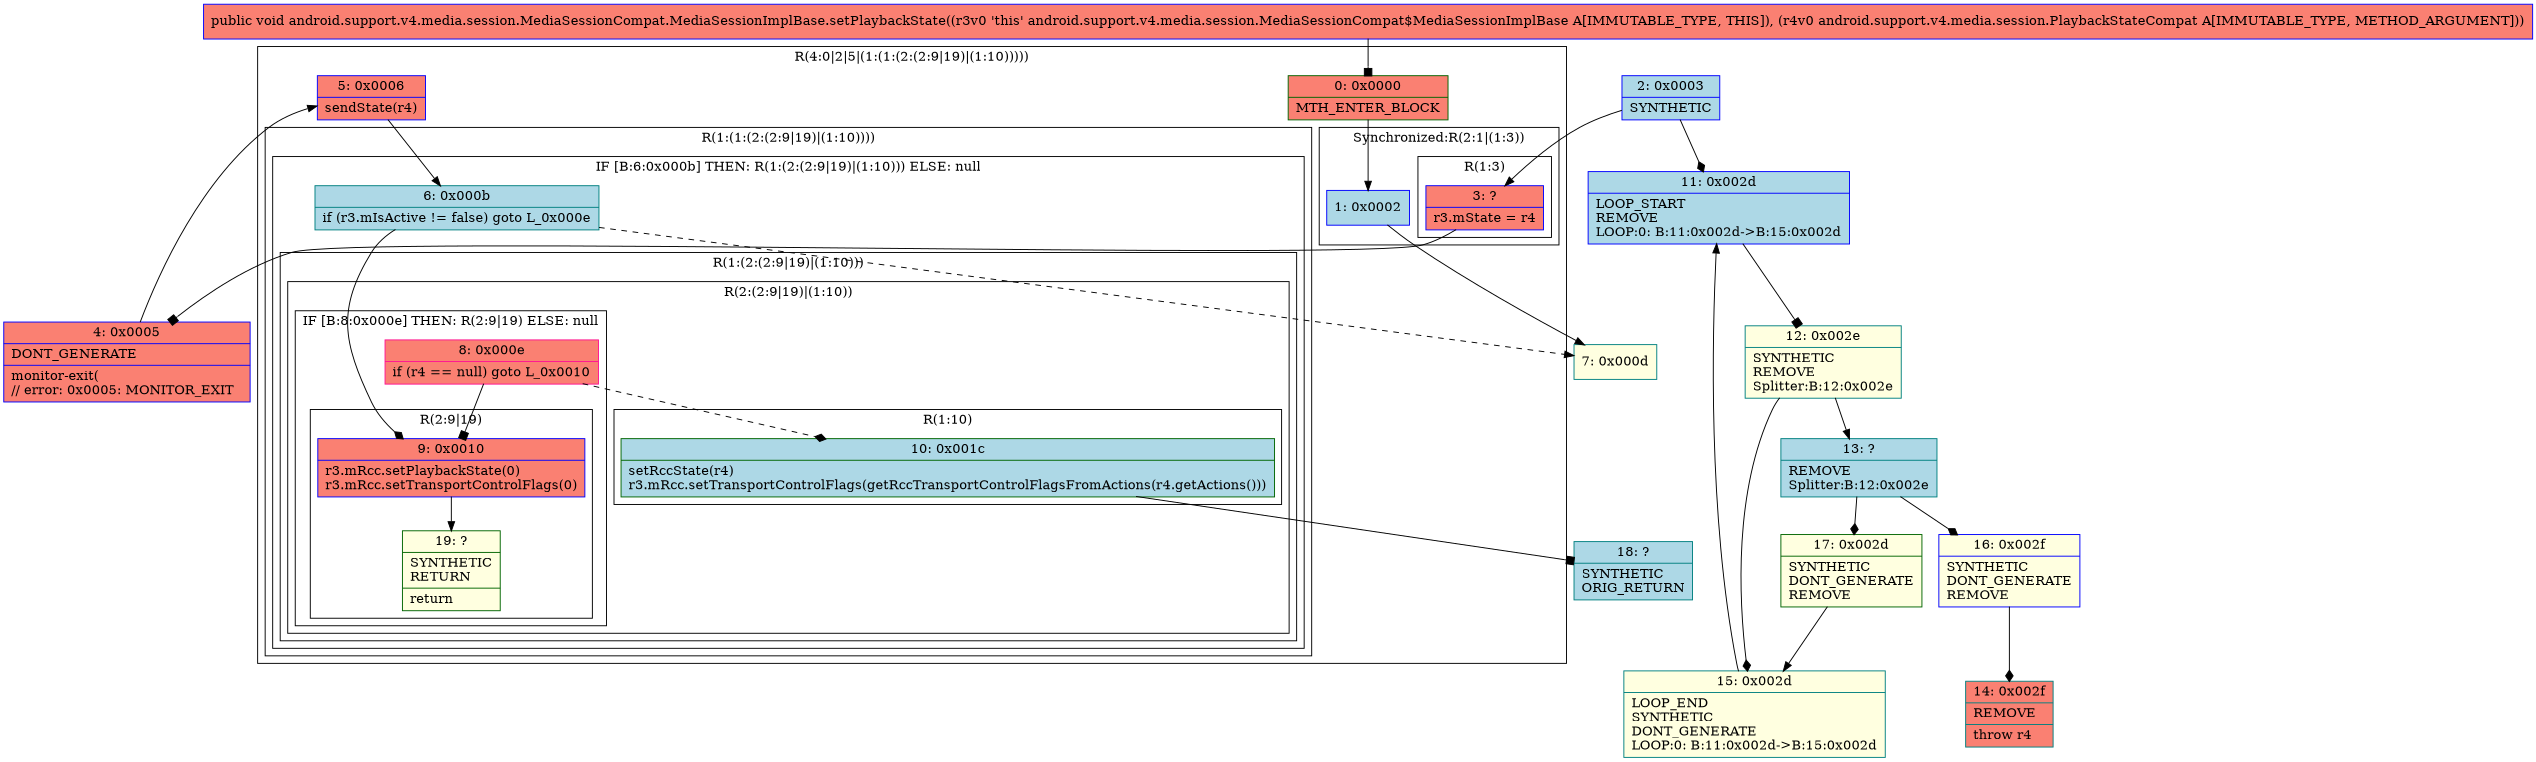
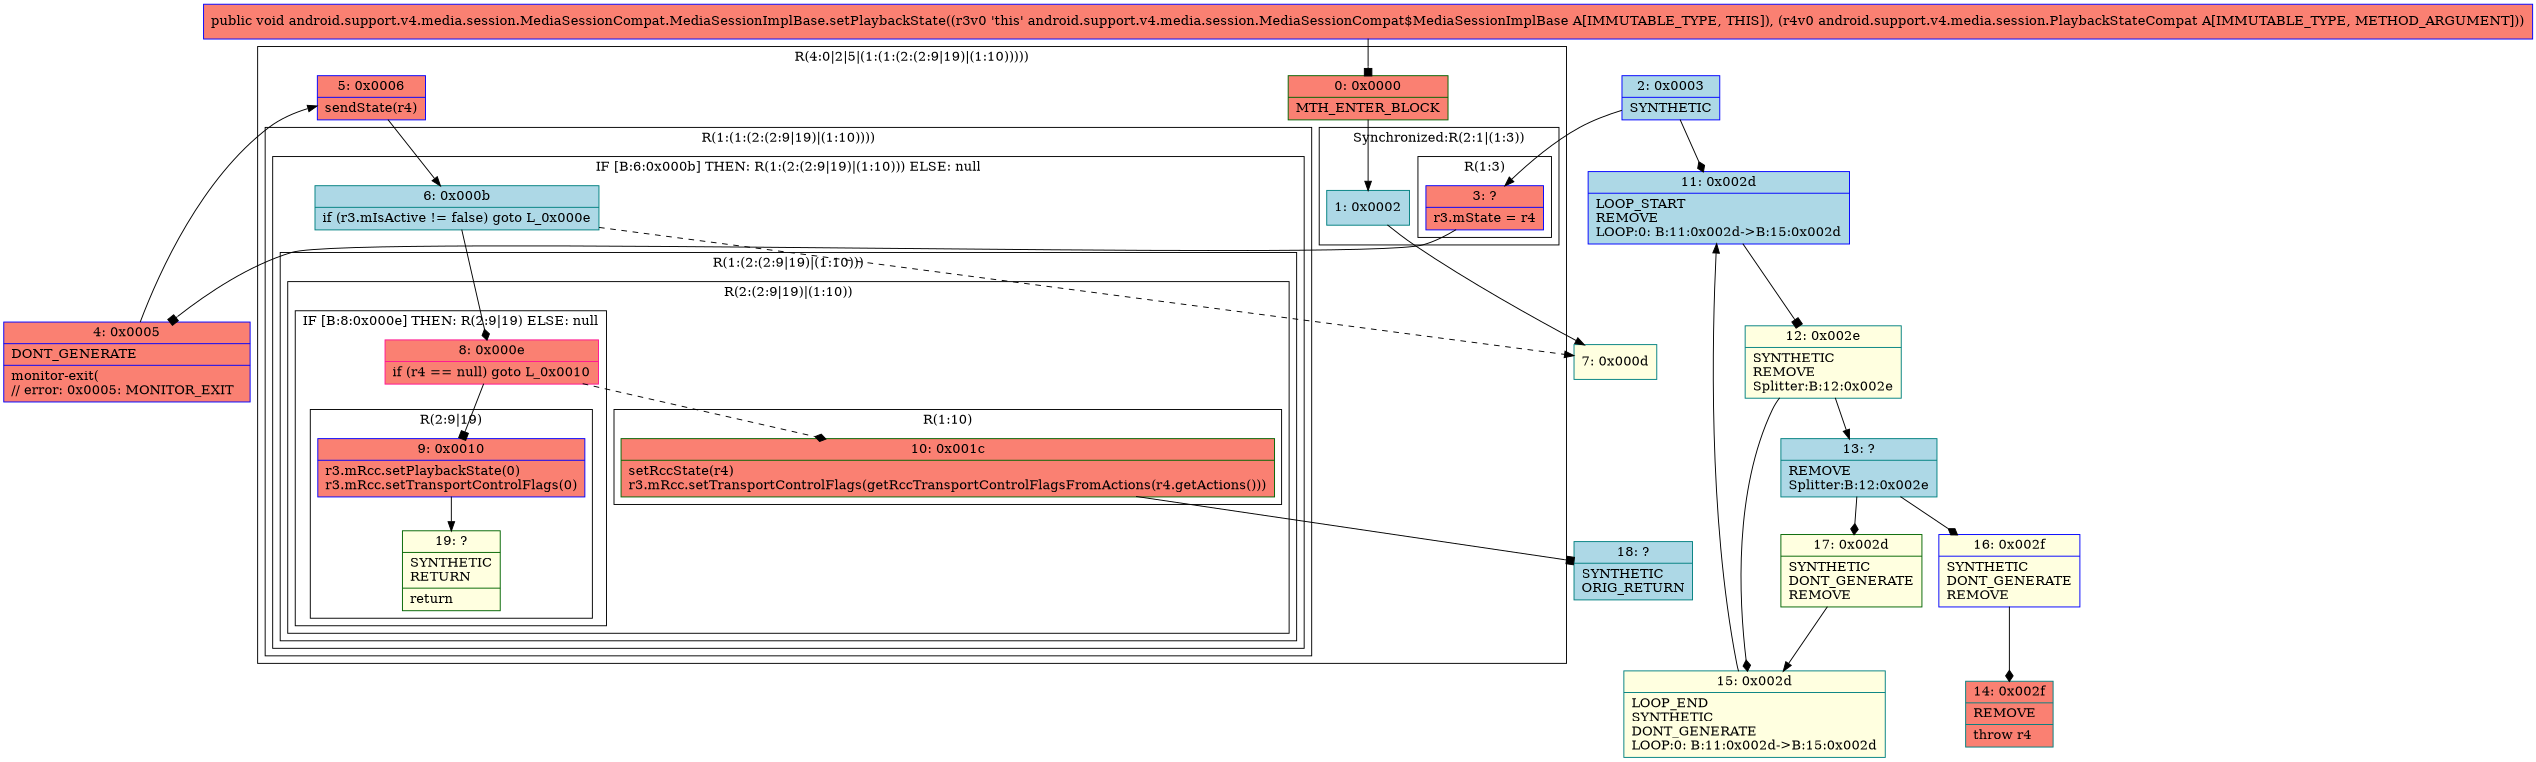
(1368, 208) -> (1368, 208)
(348, 329) -> (472, 274)
(948, 468) -> (948, 468)
